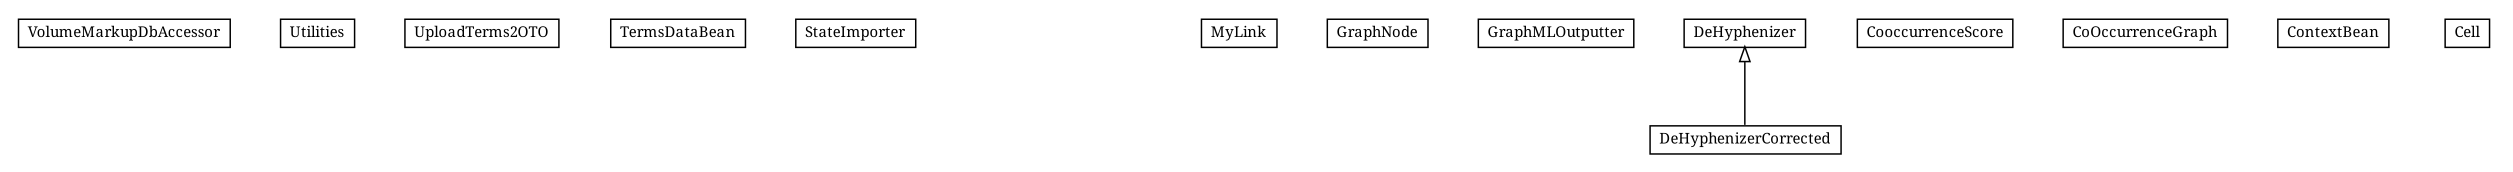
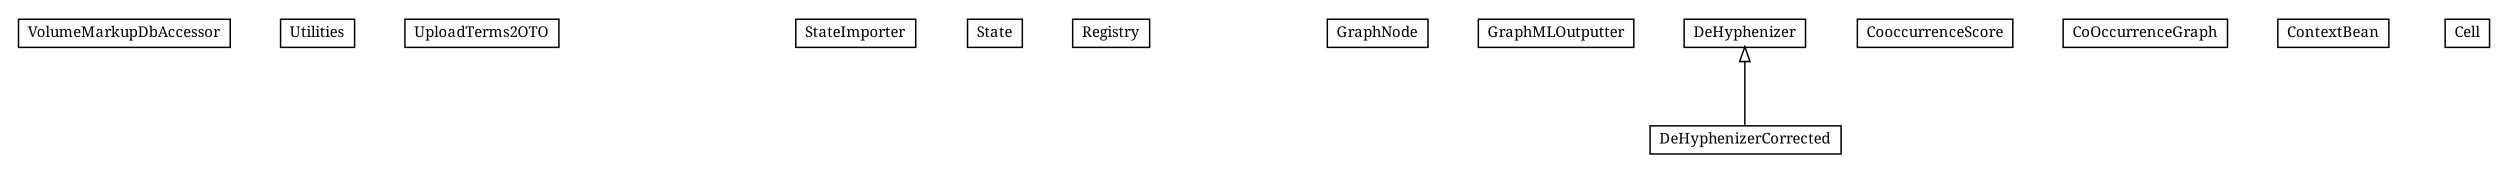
(677, 33) -> none
none -> (994, 33)
none -> (1111, 33)
(1238, 33) -> none
